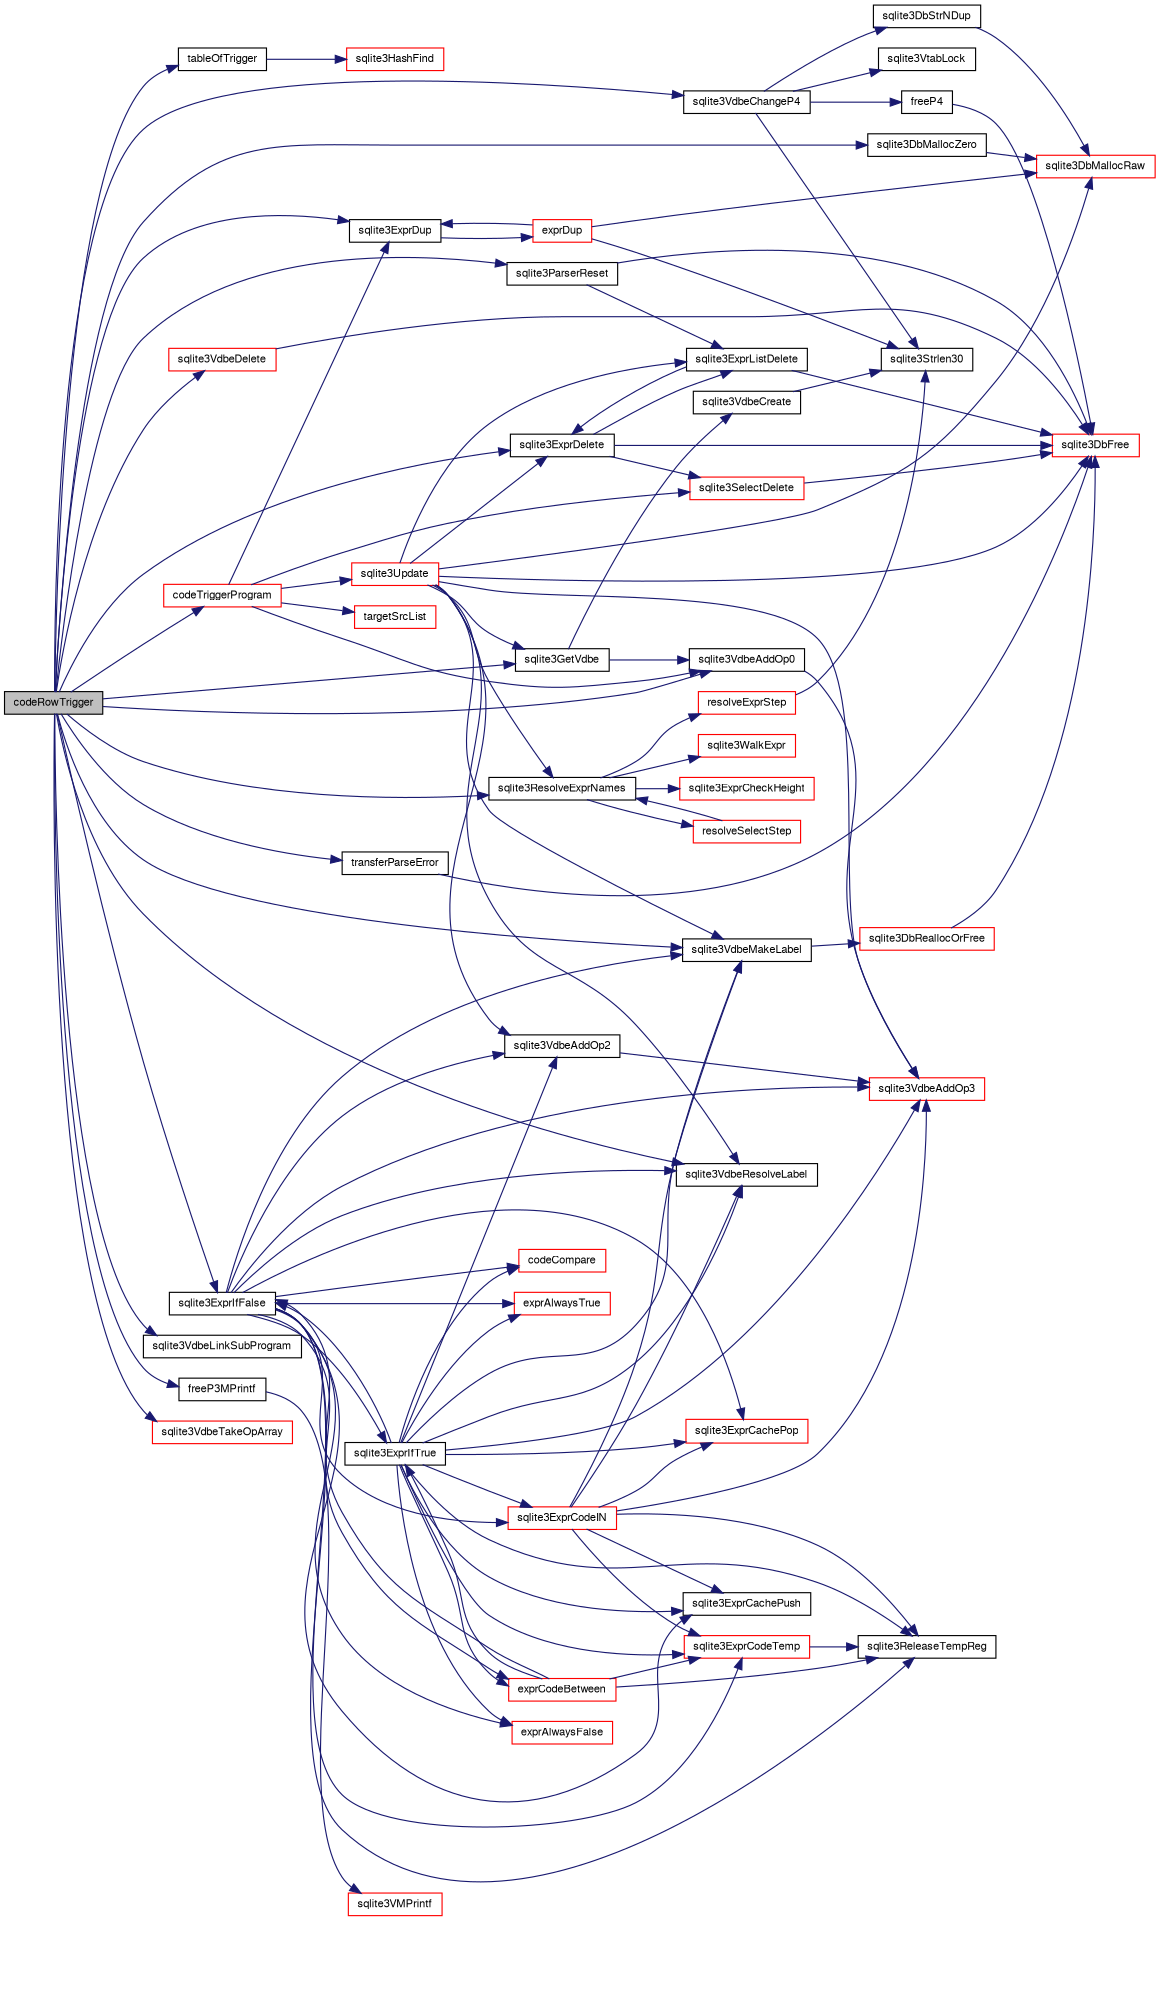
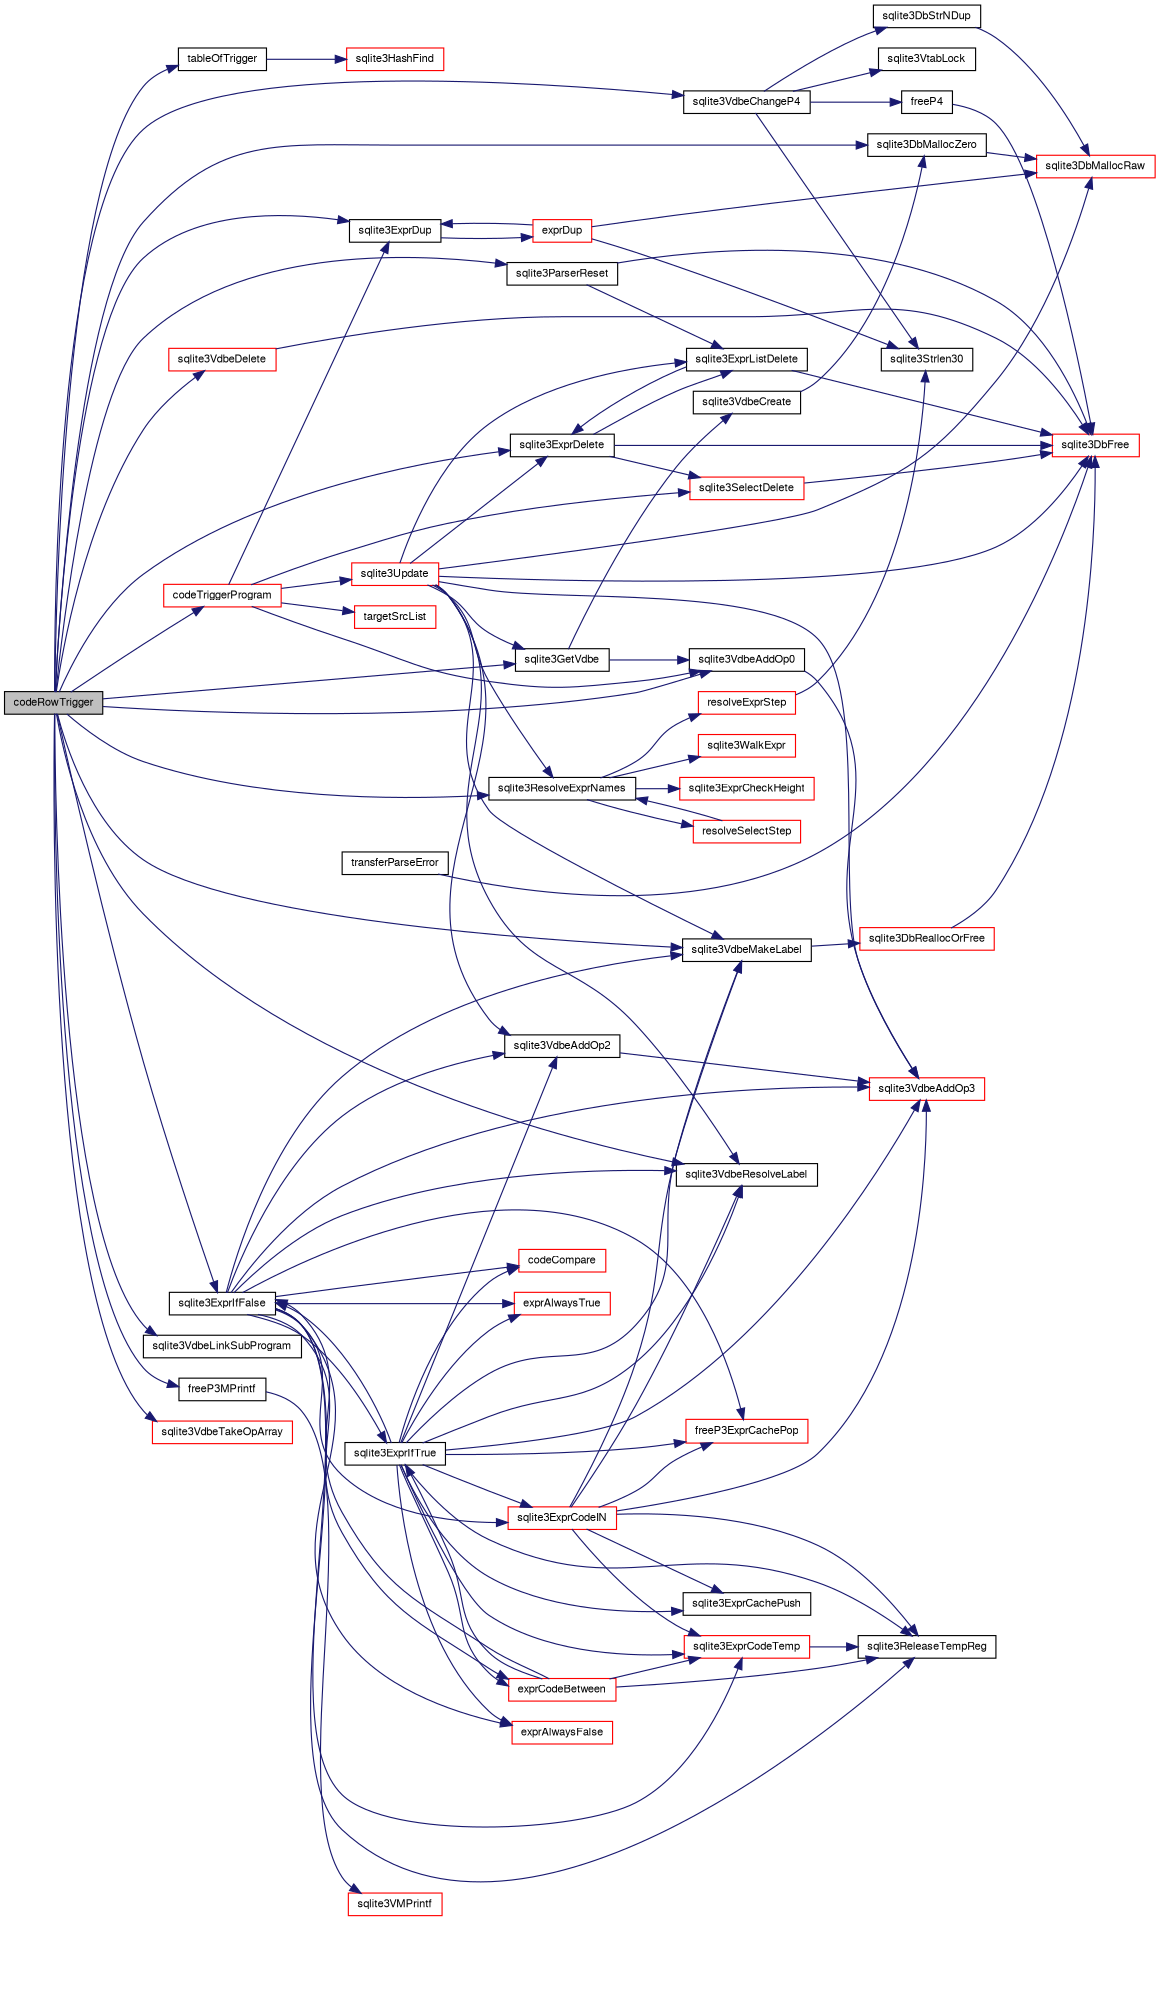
(820, 385) -> (884, 285)
(176, 821) -> none
(747, 1431) -> (747, 1431)
(357, 1727) -> none
